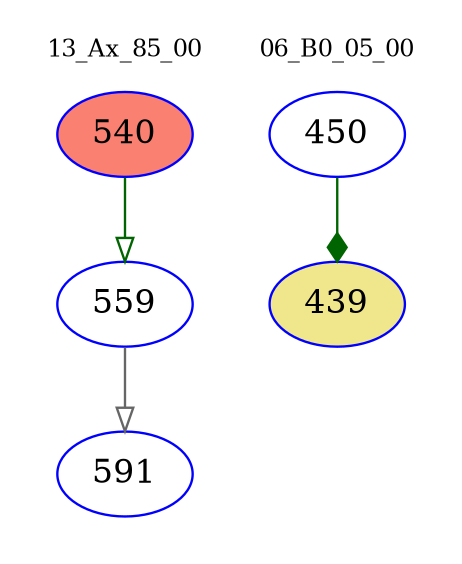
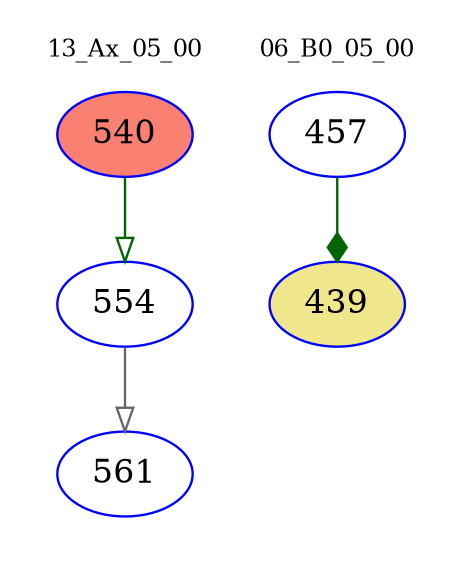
(125, 51) -> (125, 51)
(337, 134) -> (337, 134)
(125, 304) -> (125, 304)
(125, 474) -> (125, 474)
